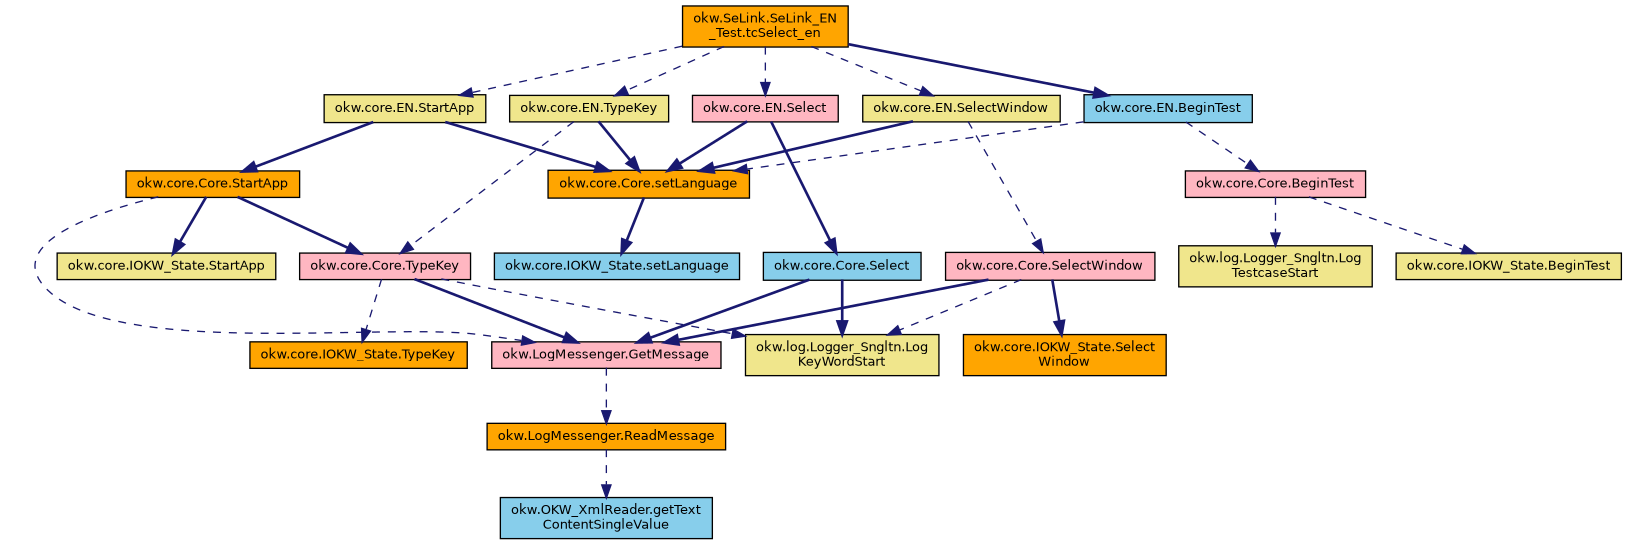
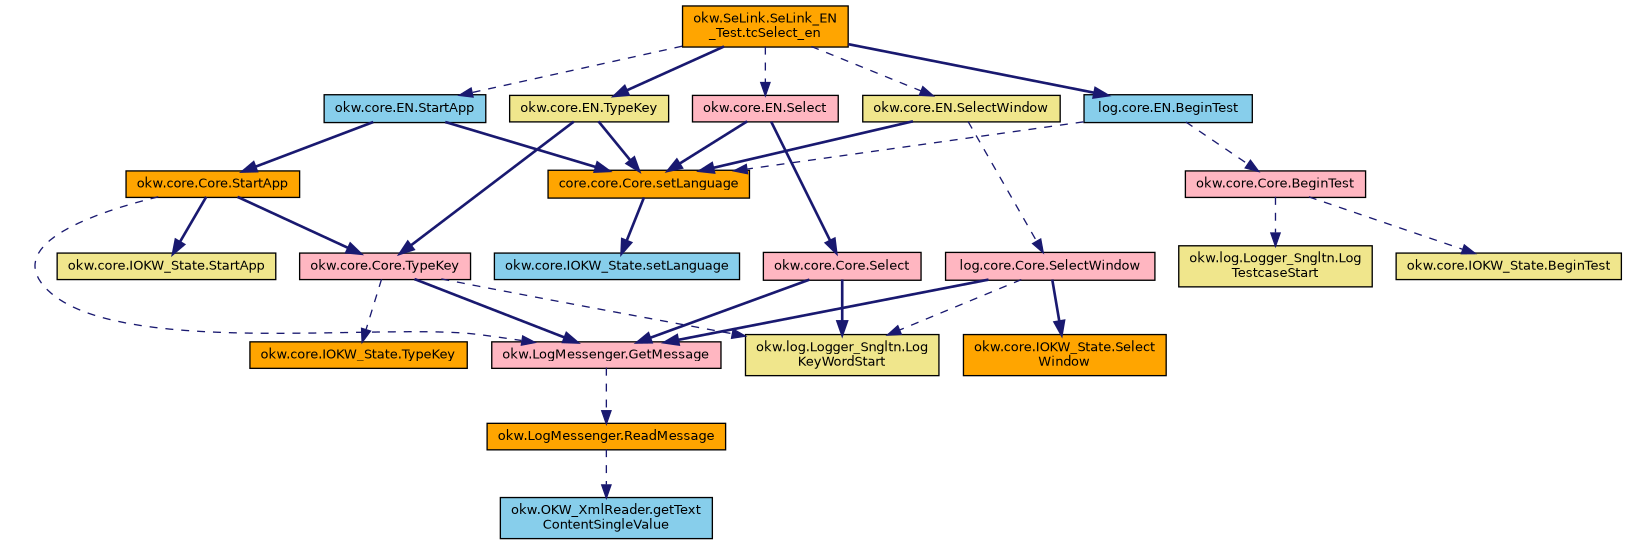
(675, 68) -> (675, 68)
(405, 109) -> (405, 109)
(1168, 109) -> (1168, 109)
(492, 183) -> (492, 183)
(649, 184) -> (649, 184)
(842, 266) -> (842, 266)
(1050, 266) -> (1050, 266)
